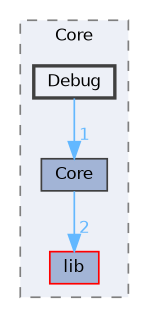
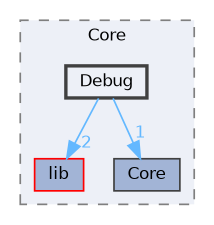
(74, 213) -> (87, 121)
